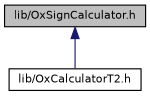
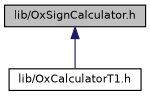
(75, 80) -> (75, 80)
